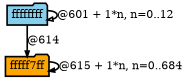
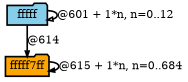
(27, 15) -> (27, 15)
